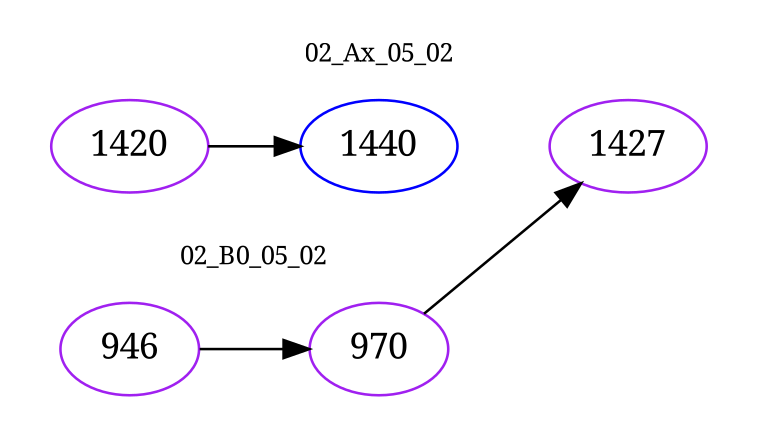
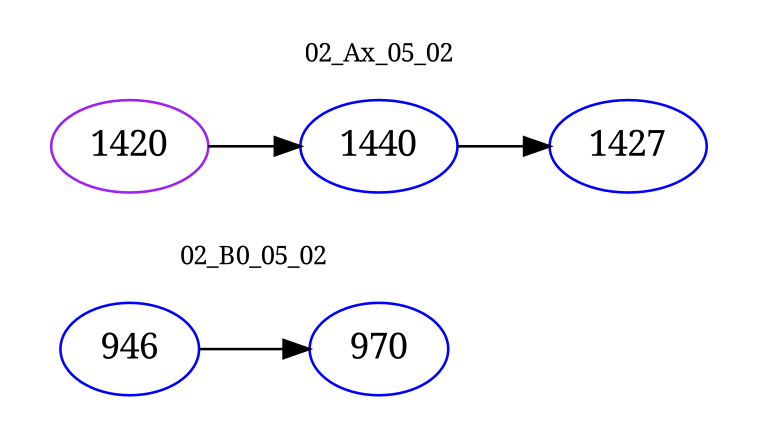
(628, 146) -> (628, 146)
(493, 257) -> (490, 146)
(130, 349) -> (130, 349)
(379, 349) -> (379, 349)
